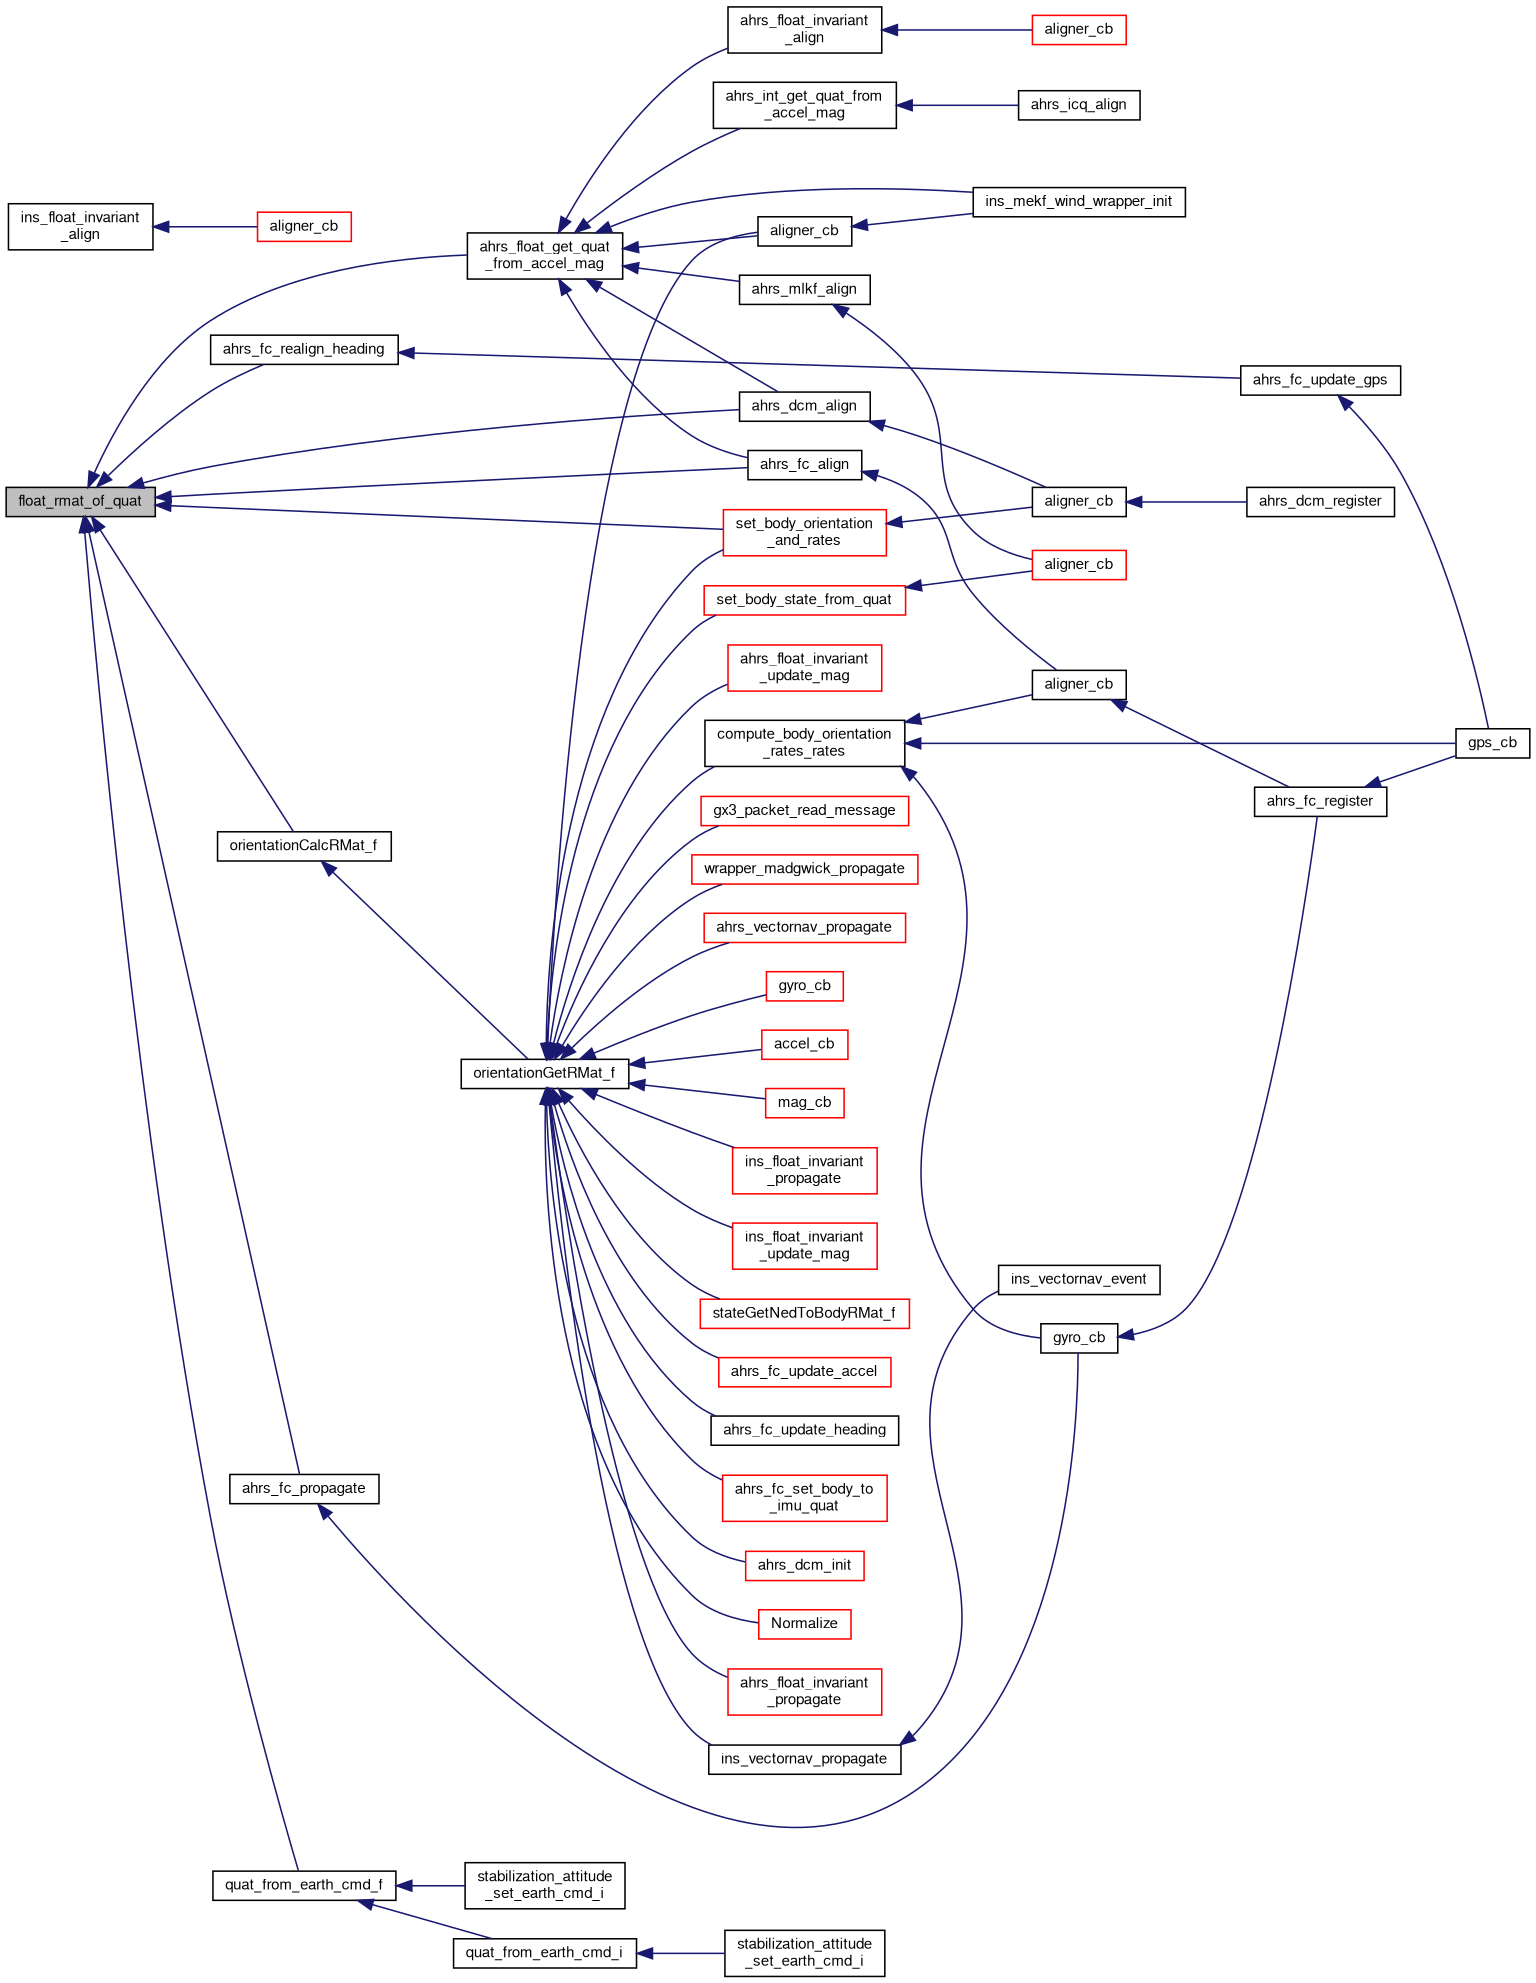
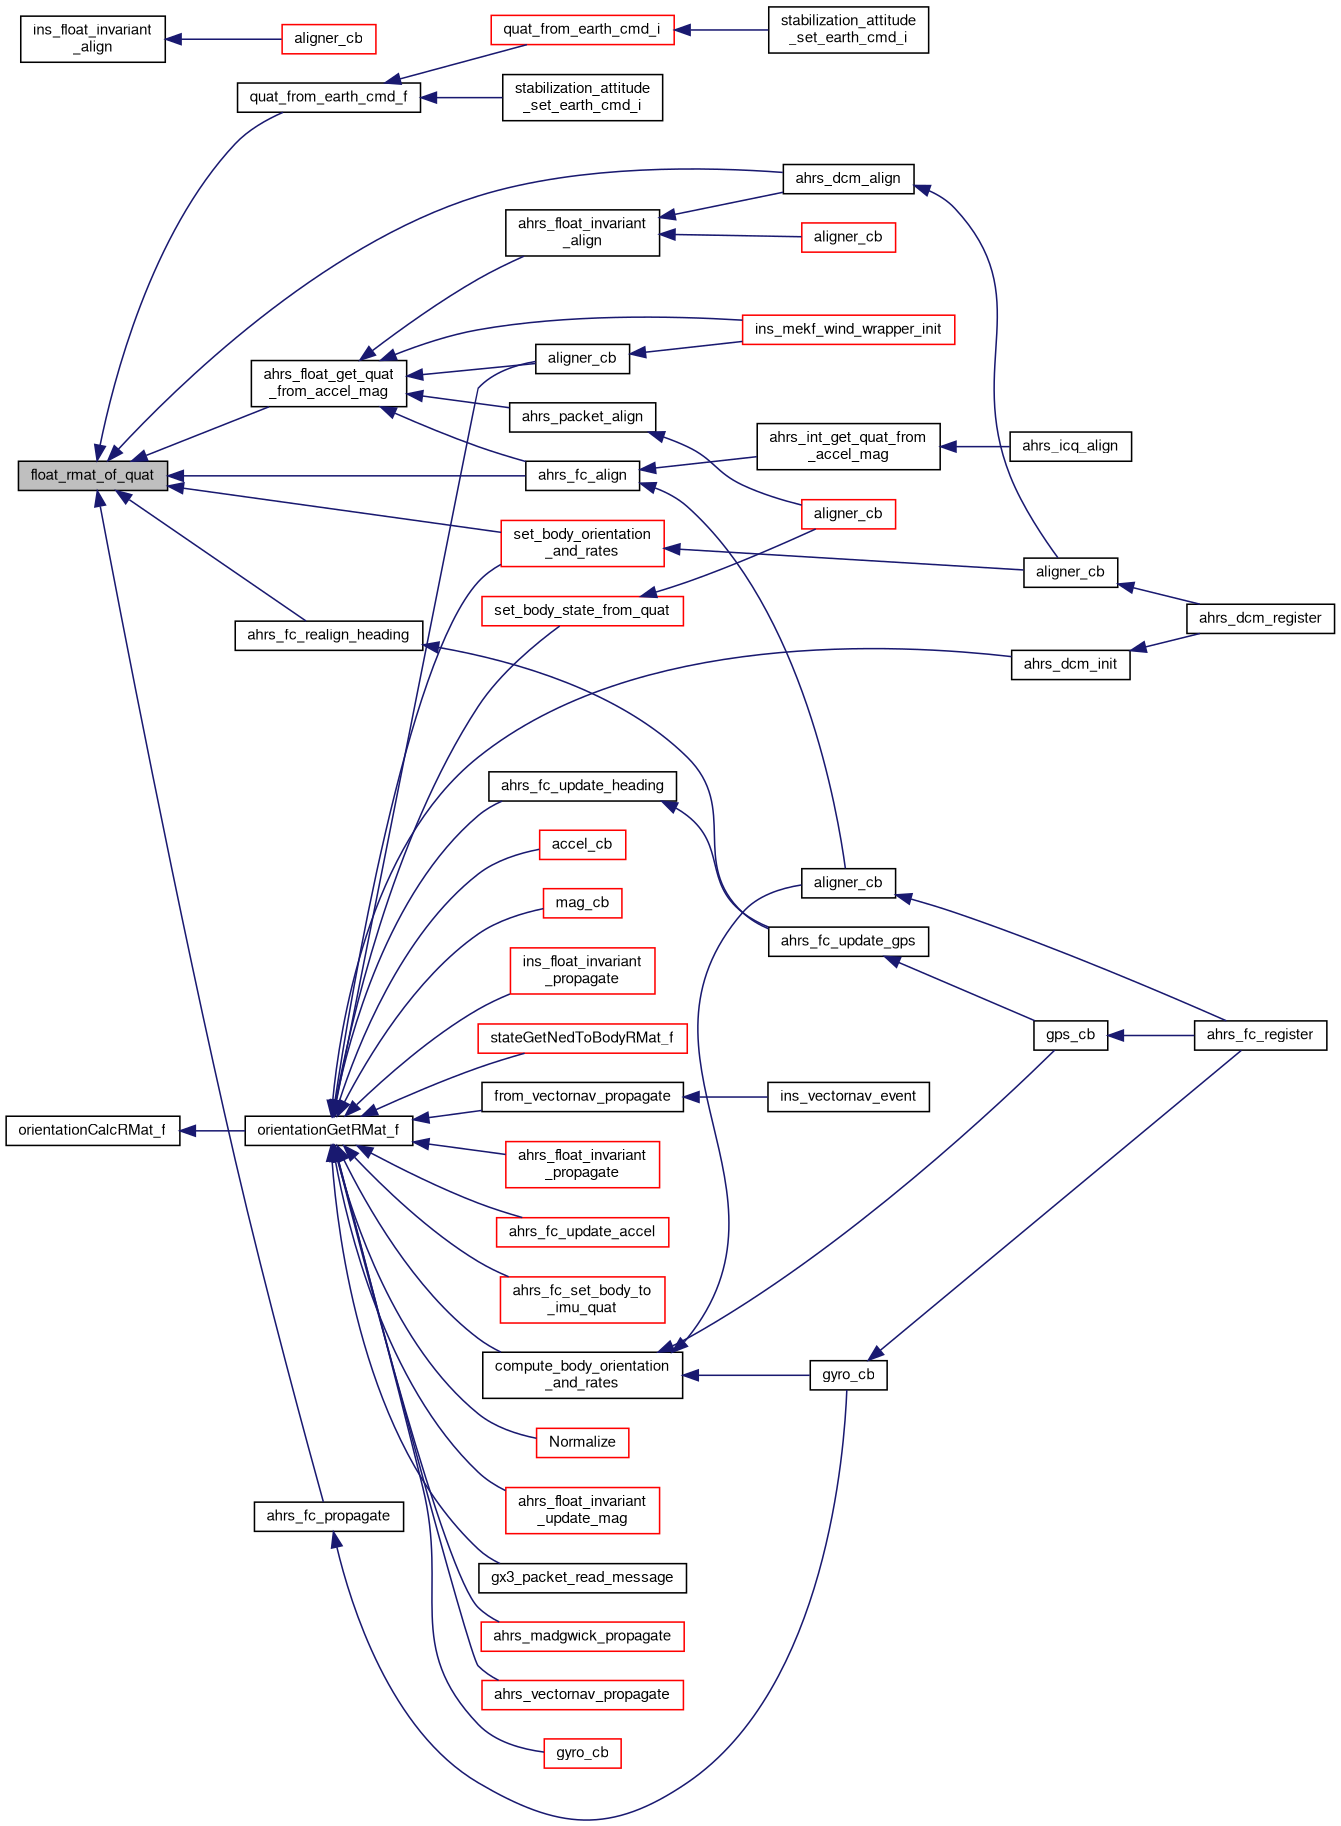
(660, 170) -> (696, 463)
(1079, 202) -> (849, 330)
(805, 290) -> (583, 417)
(689, 340) -> (729, 203)
none -> (1173, 640)
(197, 681) -> none
(805, 743) -> (583, 1375)
(1418, 769) -> (1159, 1036)
(805, 811) -> (583, 1578)
none -> (704, 835)
(805, 869) -> (583, 1637)
(805, 1246) -> none
(805, 1566) -> (1071, 665)
(805, 1760) -> (583, 1097)
(545, 1953) -> (583, 30)
